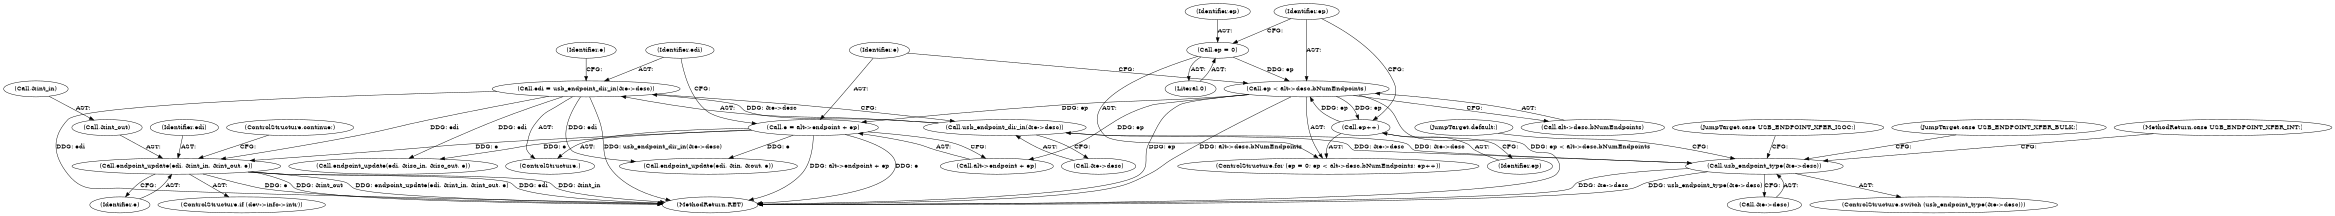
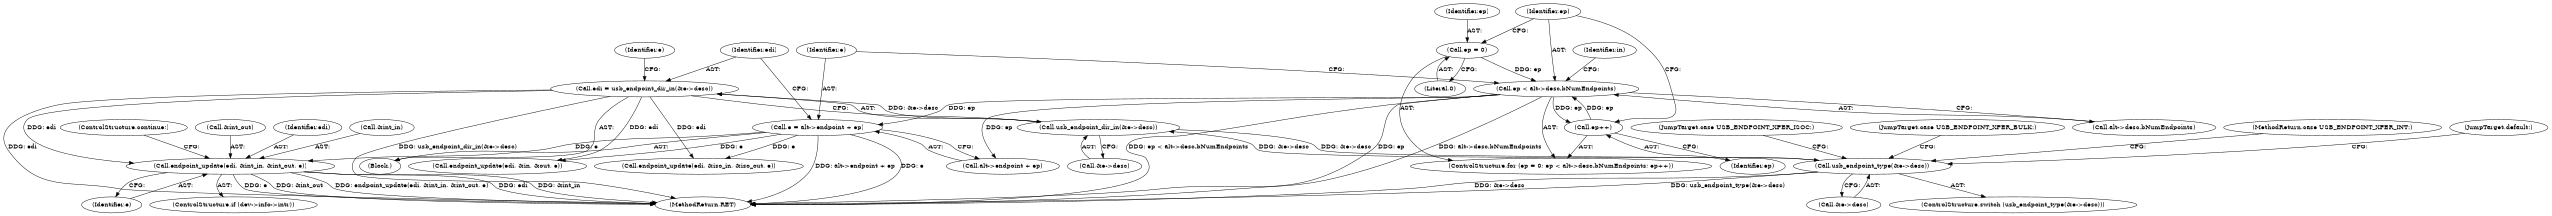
none -> (1605, 50)
(1199, 70) -> (1470, 70)
(69, 107) -> (312, 145)
(550, 166) -> (380, 166)
